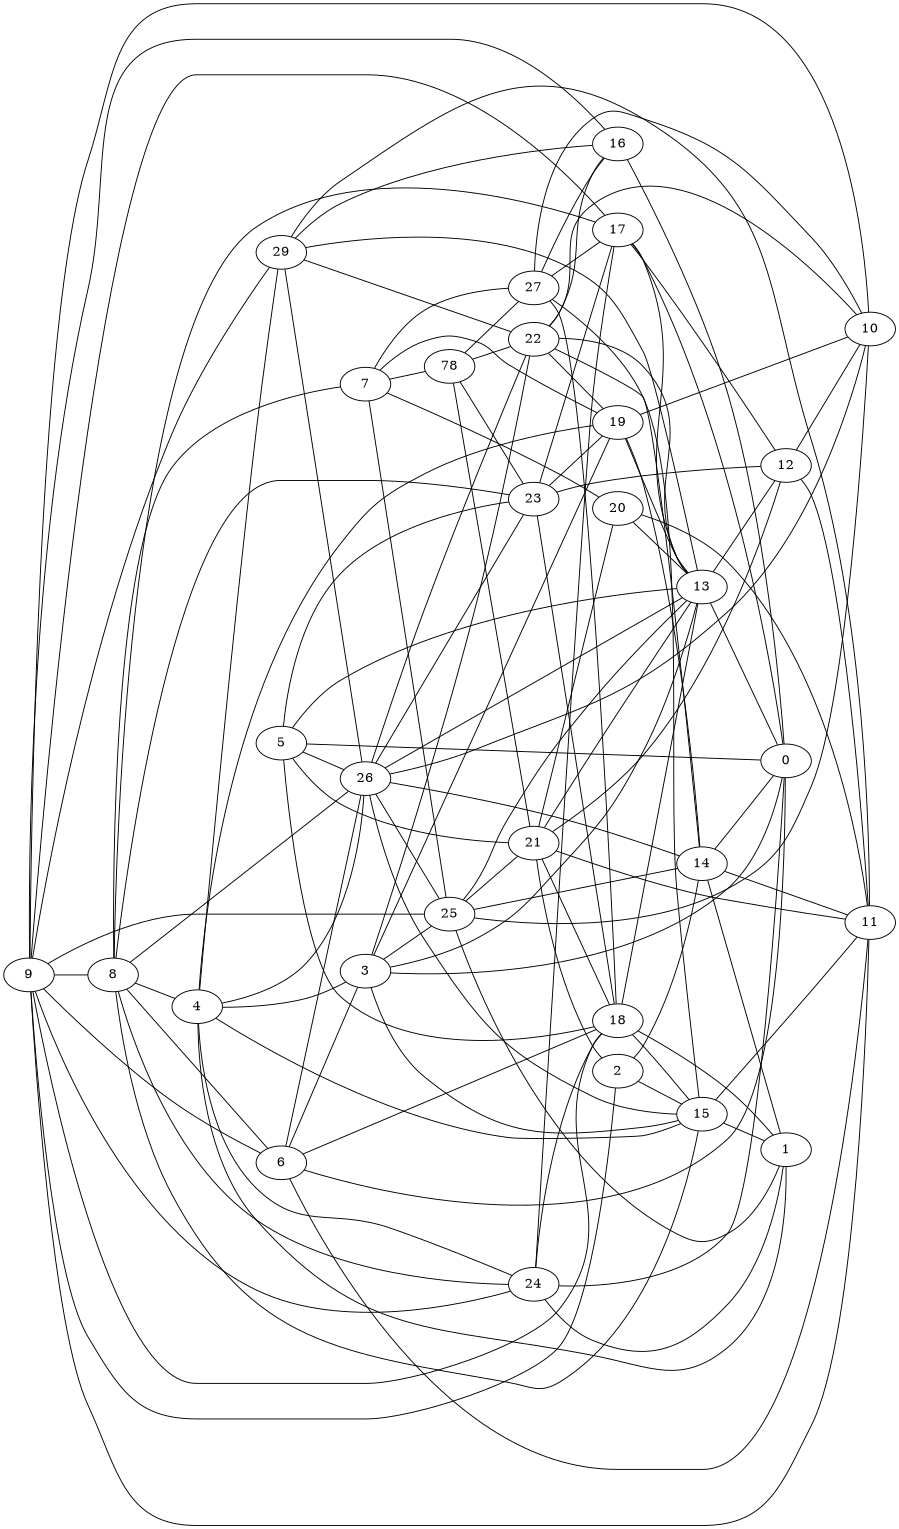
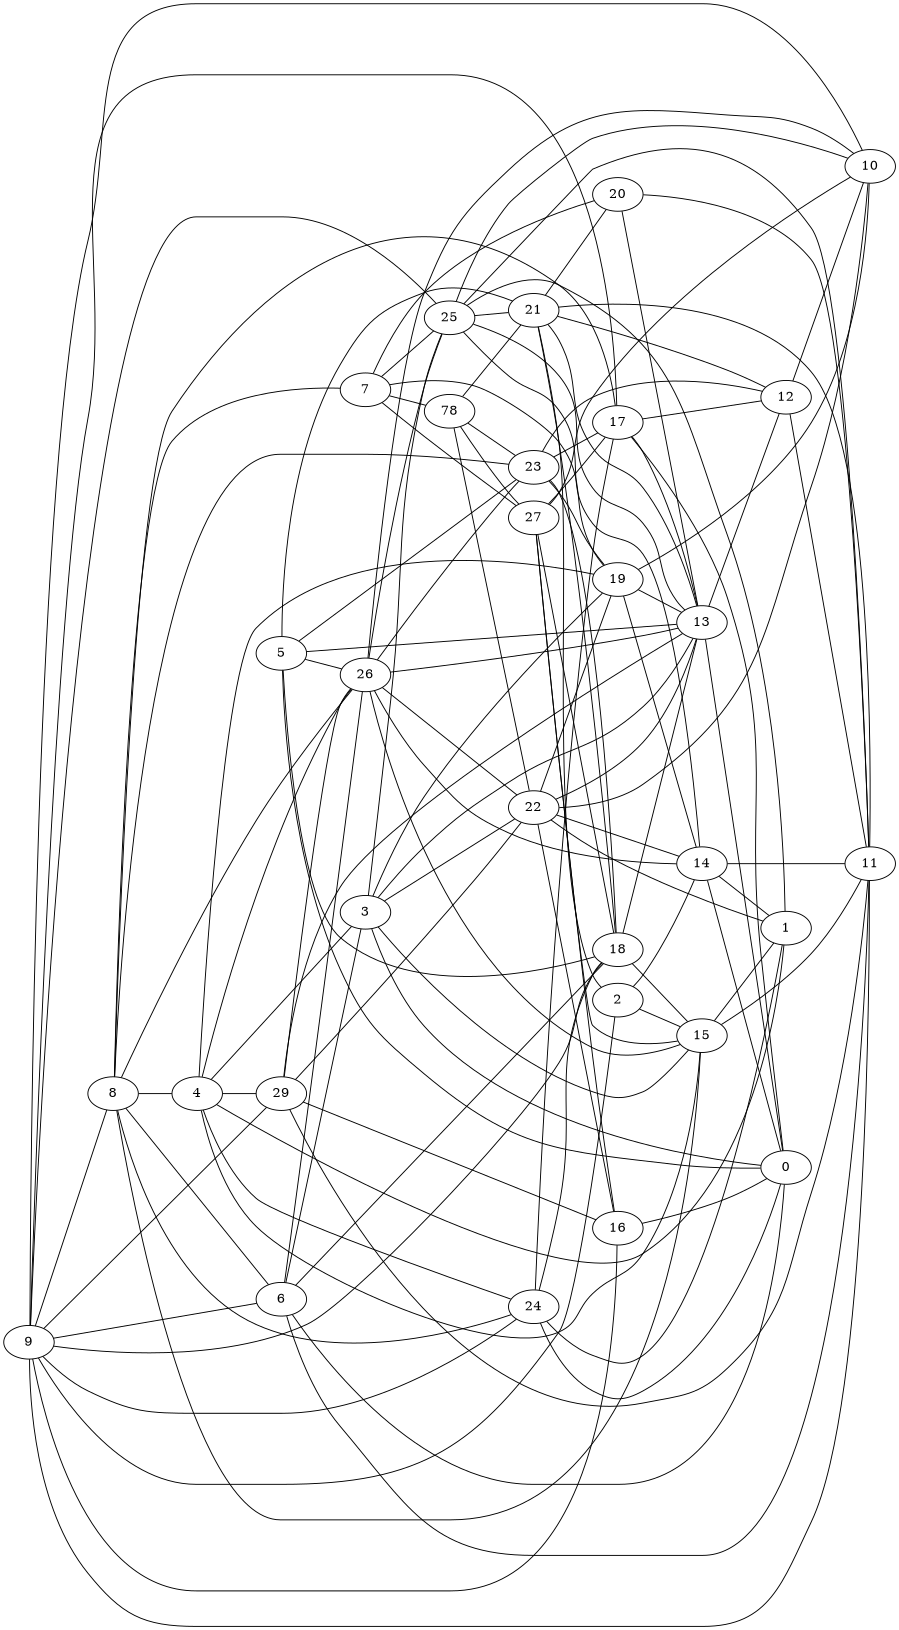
none -> (824, 266)
(711, 1076) -> (653, 878)
